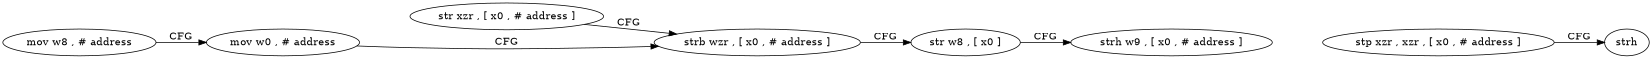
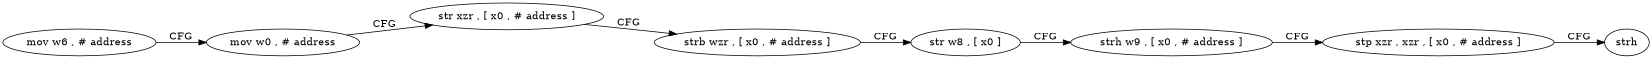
(79, 42) -> (79, 42)
none -> (1294, 42)
(504, 49) -> (386, 30)
